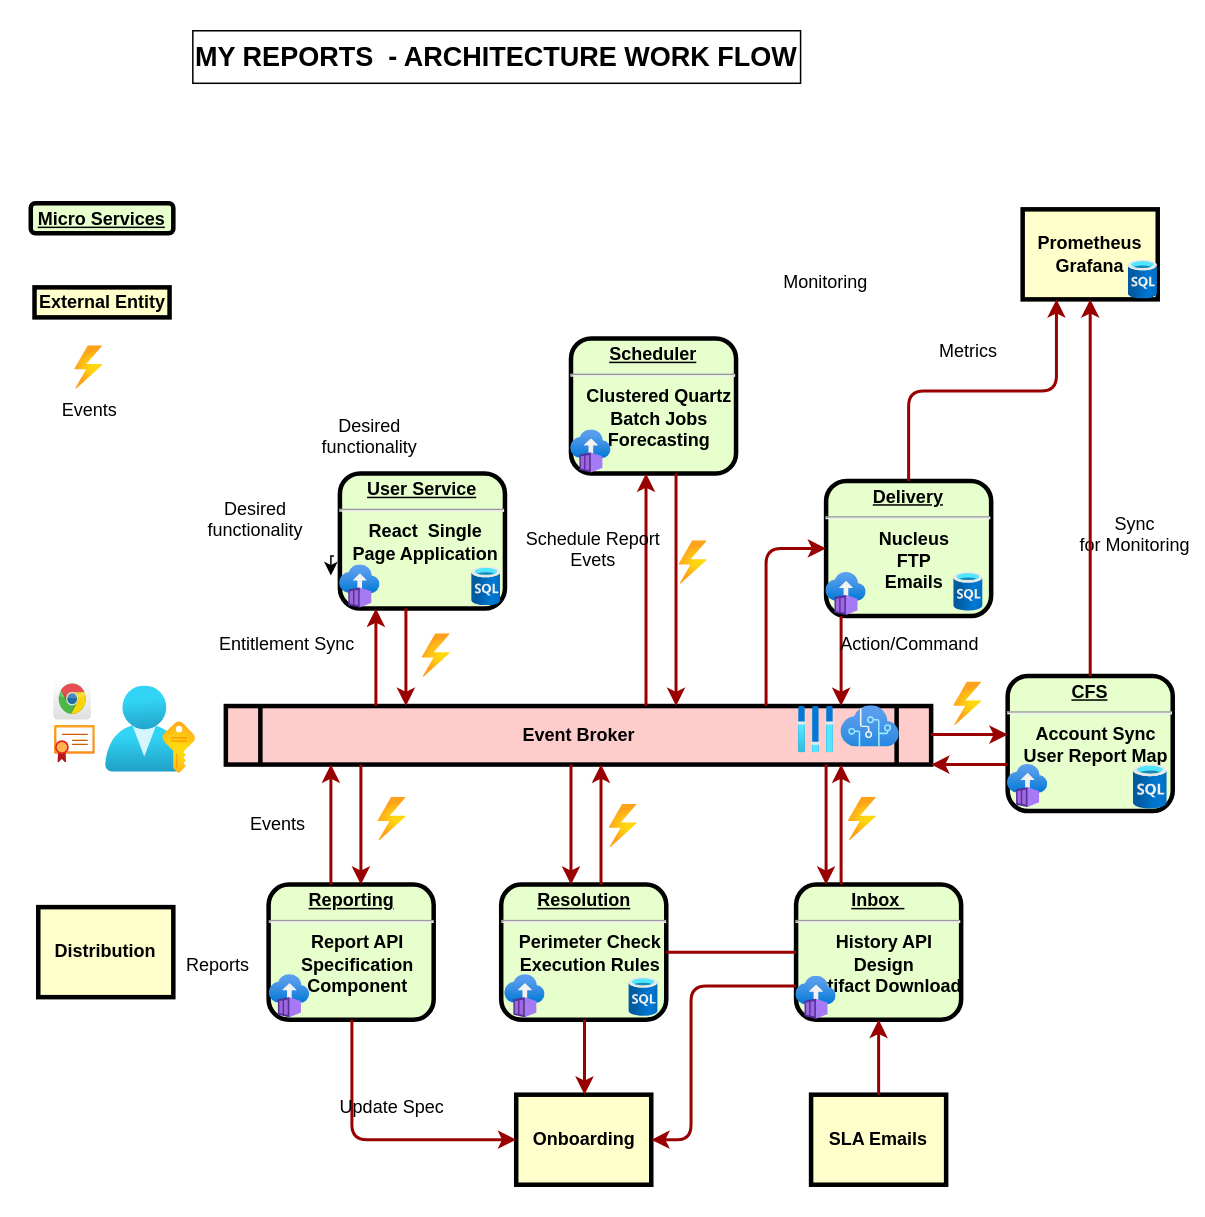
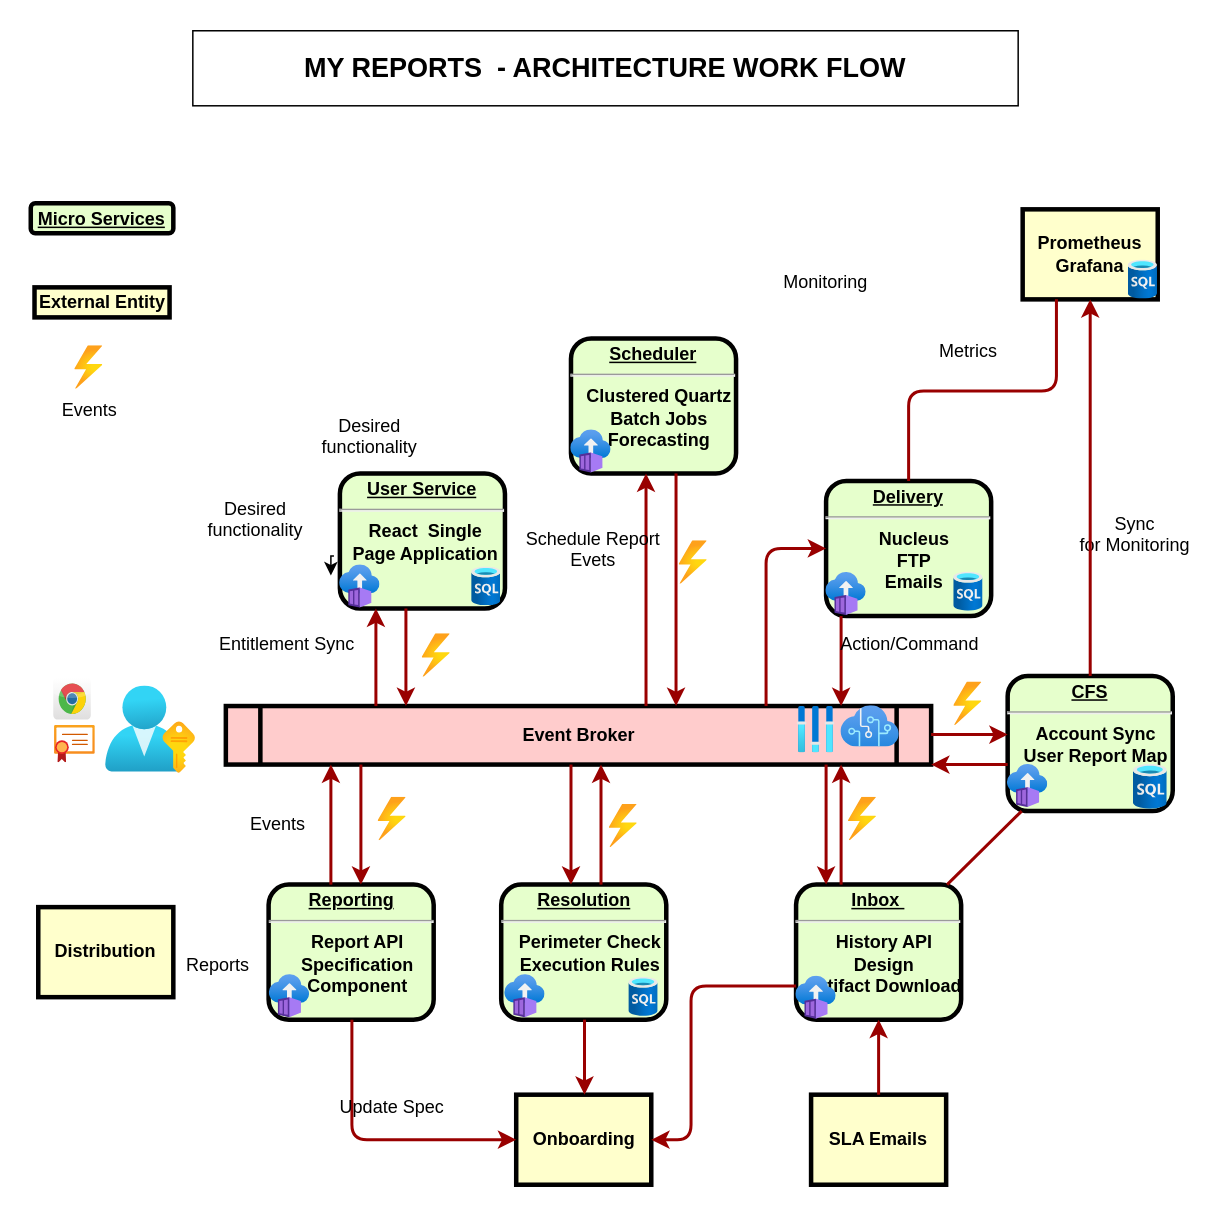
(497, 57) -> (605, 68)
(1056, 314) -> (1056, 307)
(731, 952) -> (984, 848)
